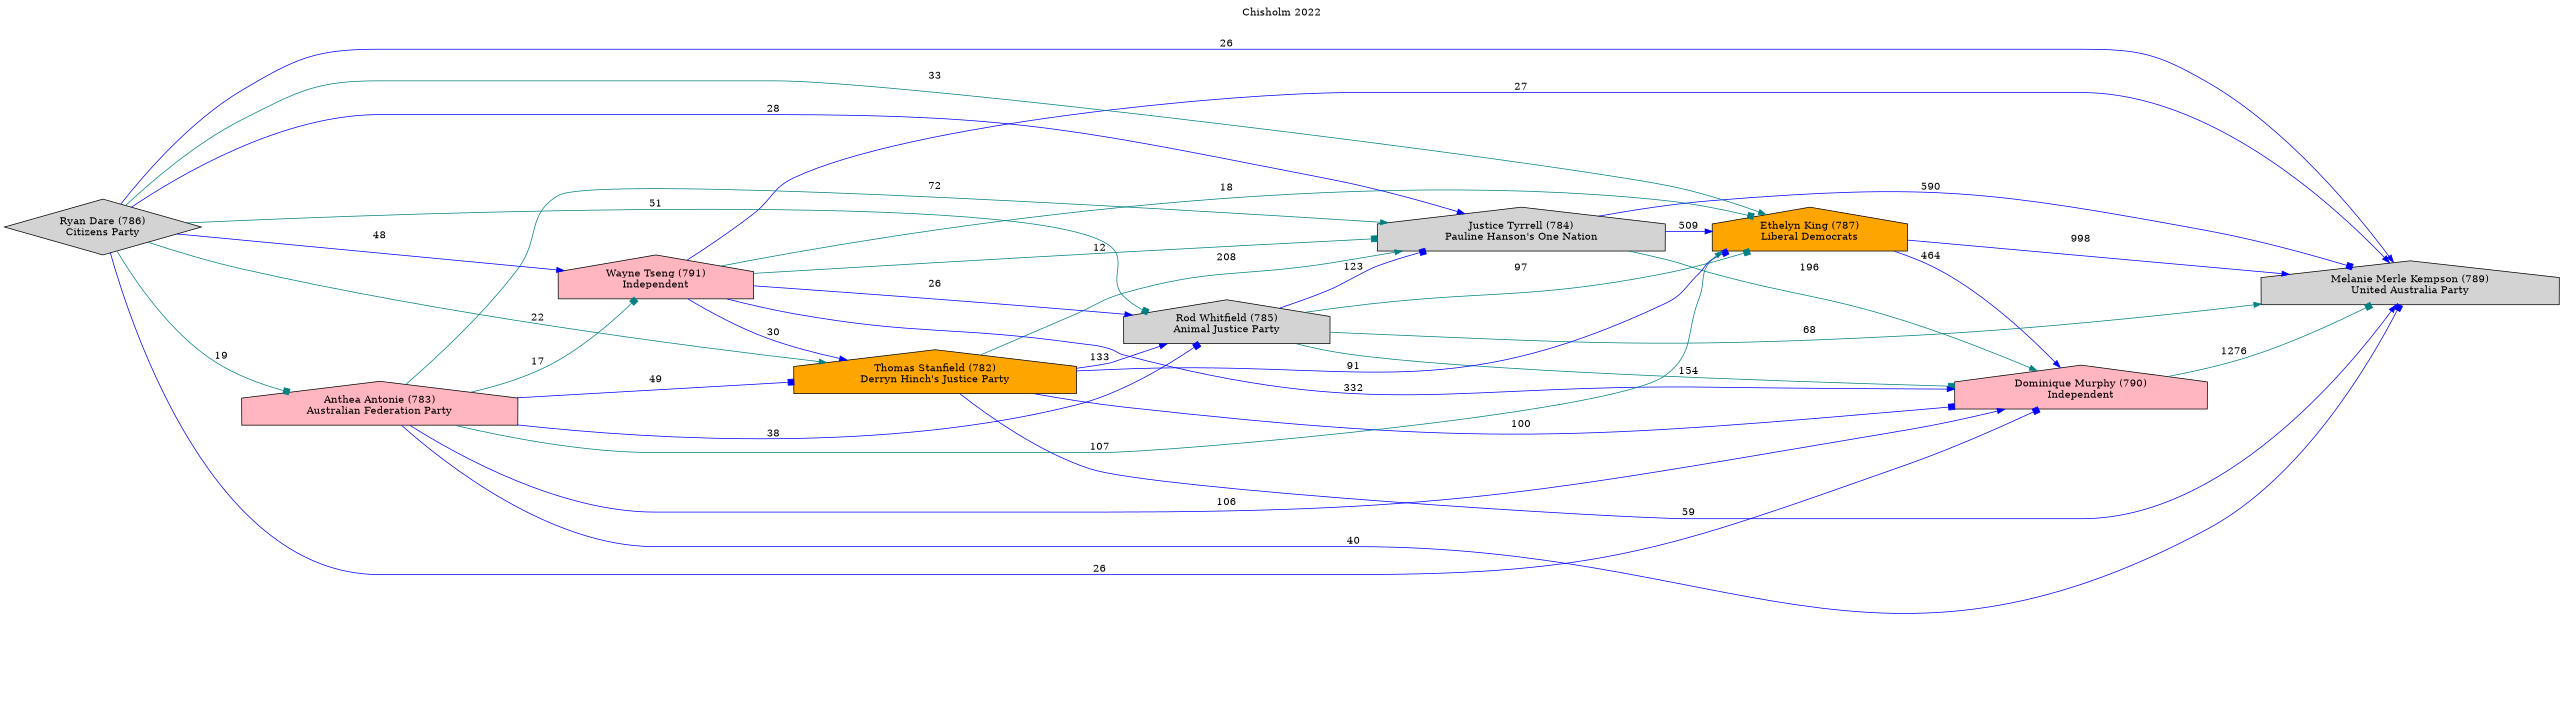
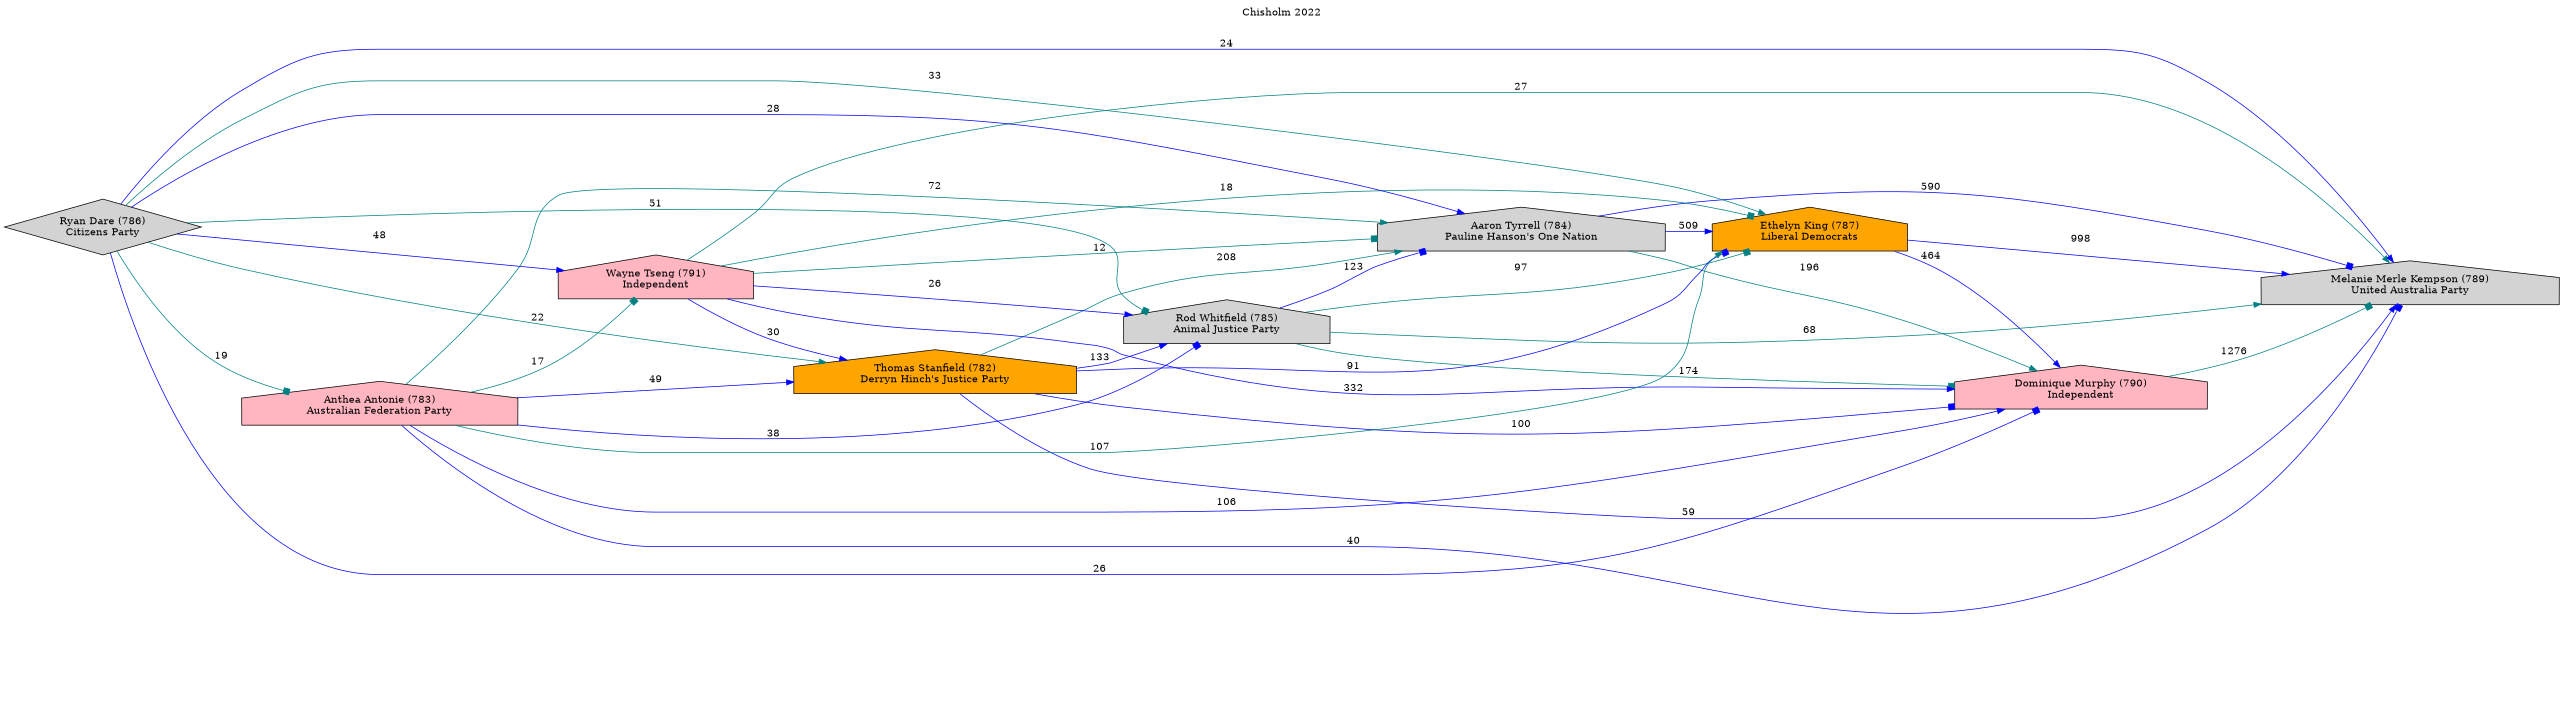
(1227, 44) -> (1227, 44)
(1542, 93) -> (1542, 93)
(1521, 231) -> (1521, 231)
(1689, 371) -> (1689, 371)
(652, 390) -> (652, 390)
